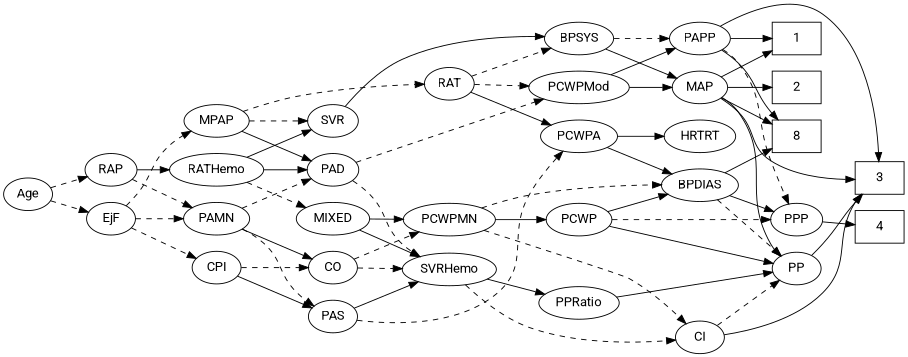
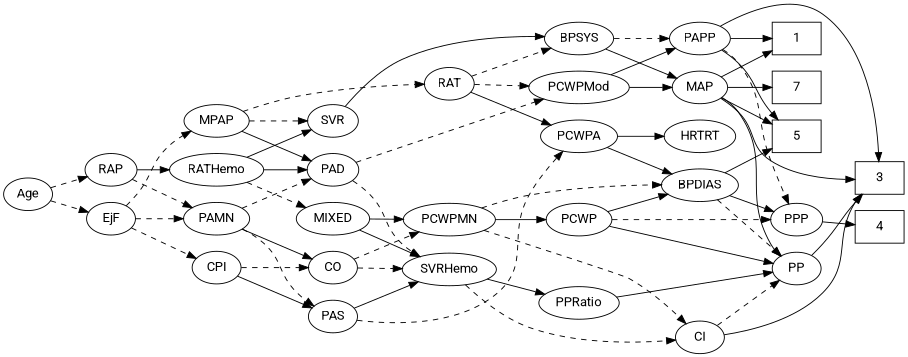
(797, 87) -> (797, 87)
(797, 136) -> (797, 136)
